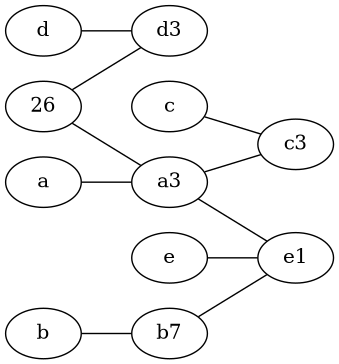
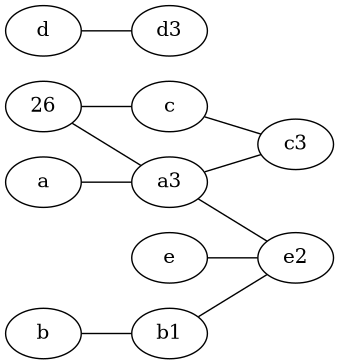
(107, 69) -> (107, 107)
(296, 258) -> (296, 258)
(170, 334) -> (170, 334)
